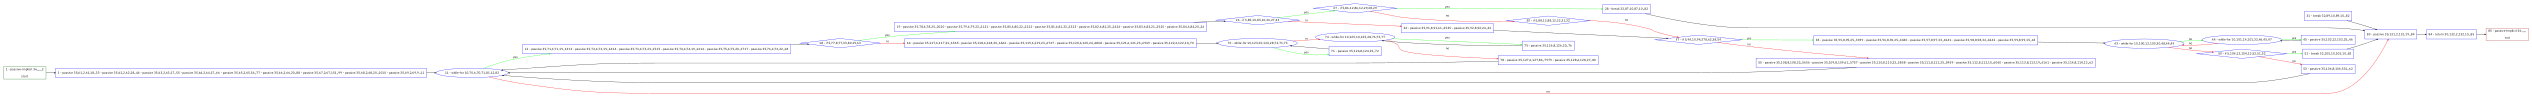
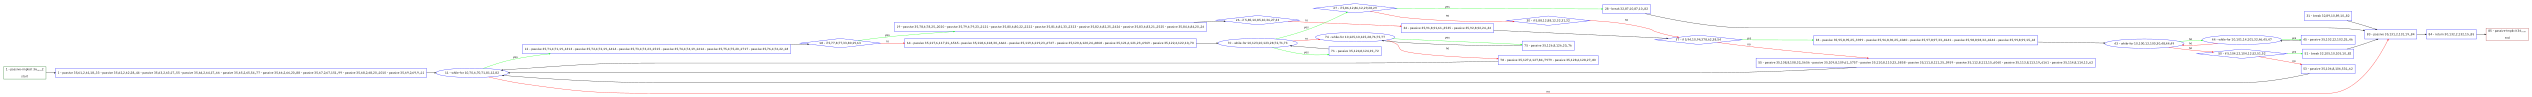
(1306, 14) -> (1312, 28)
